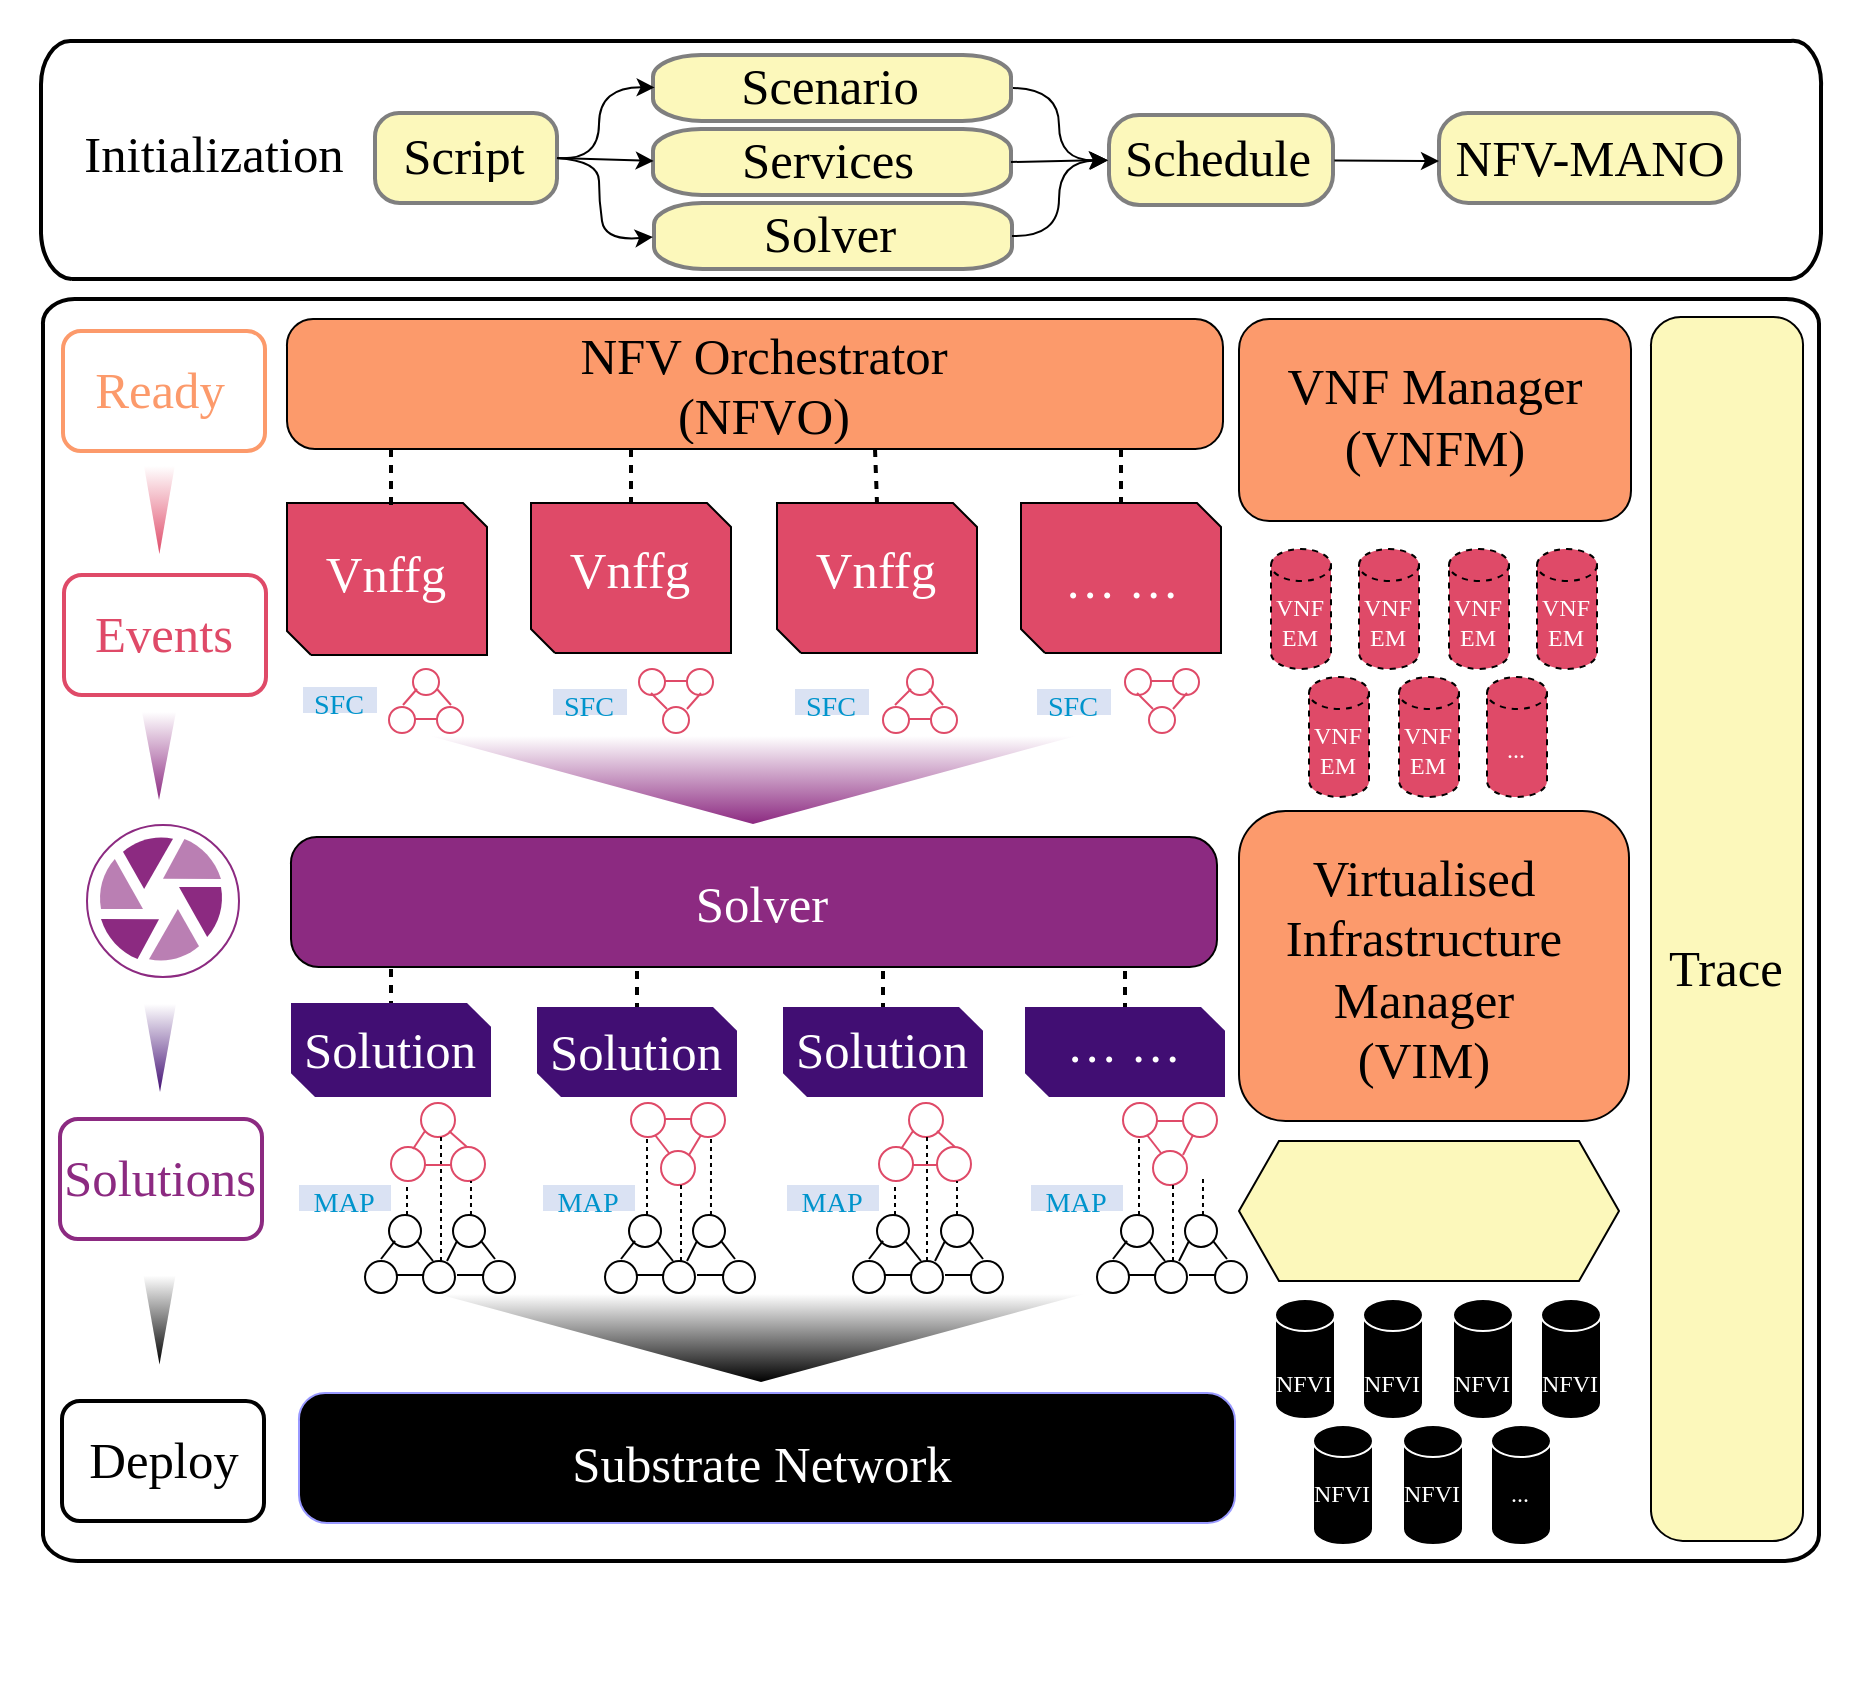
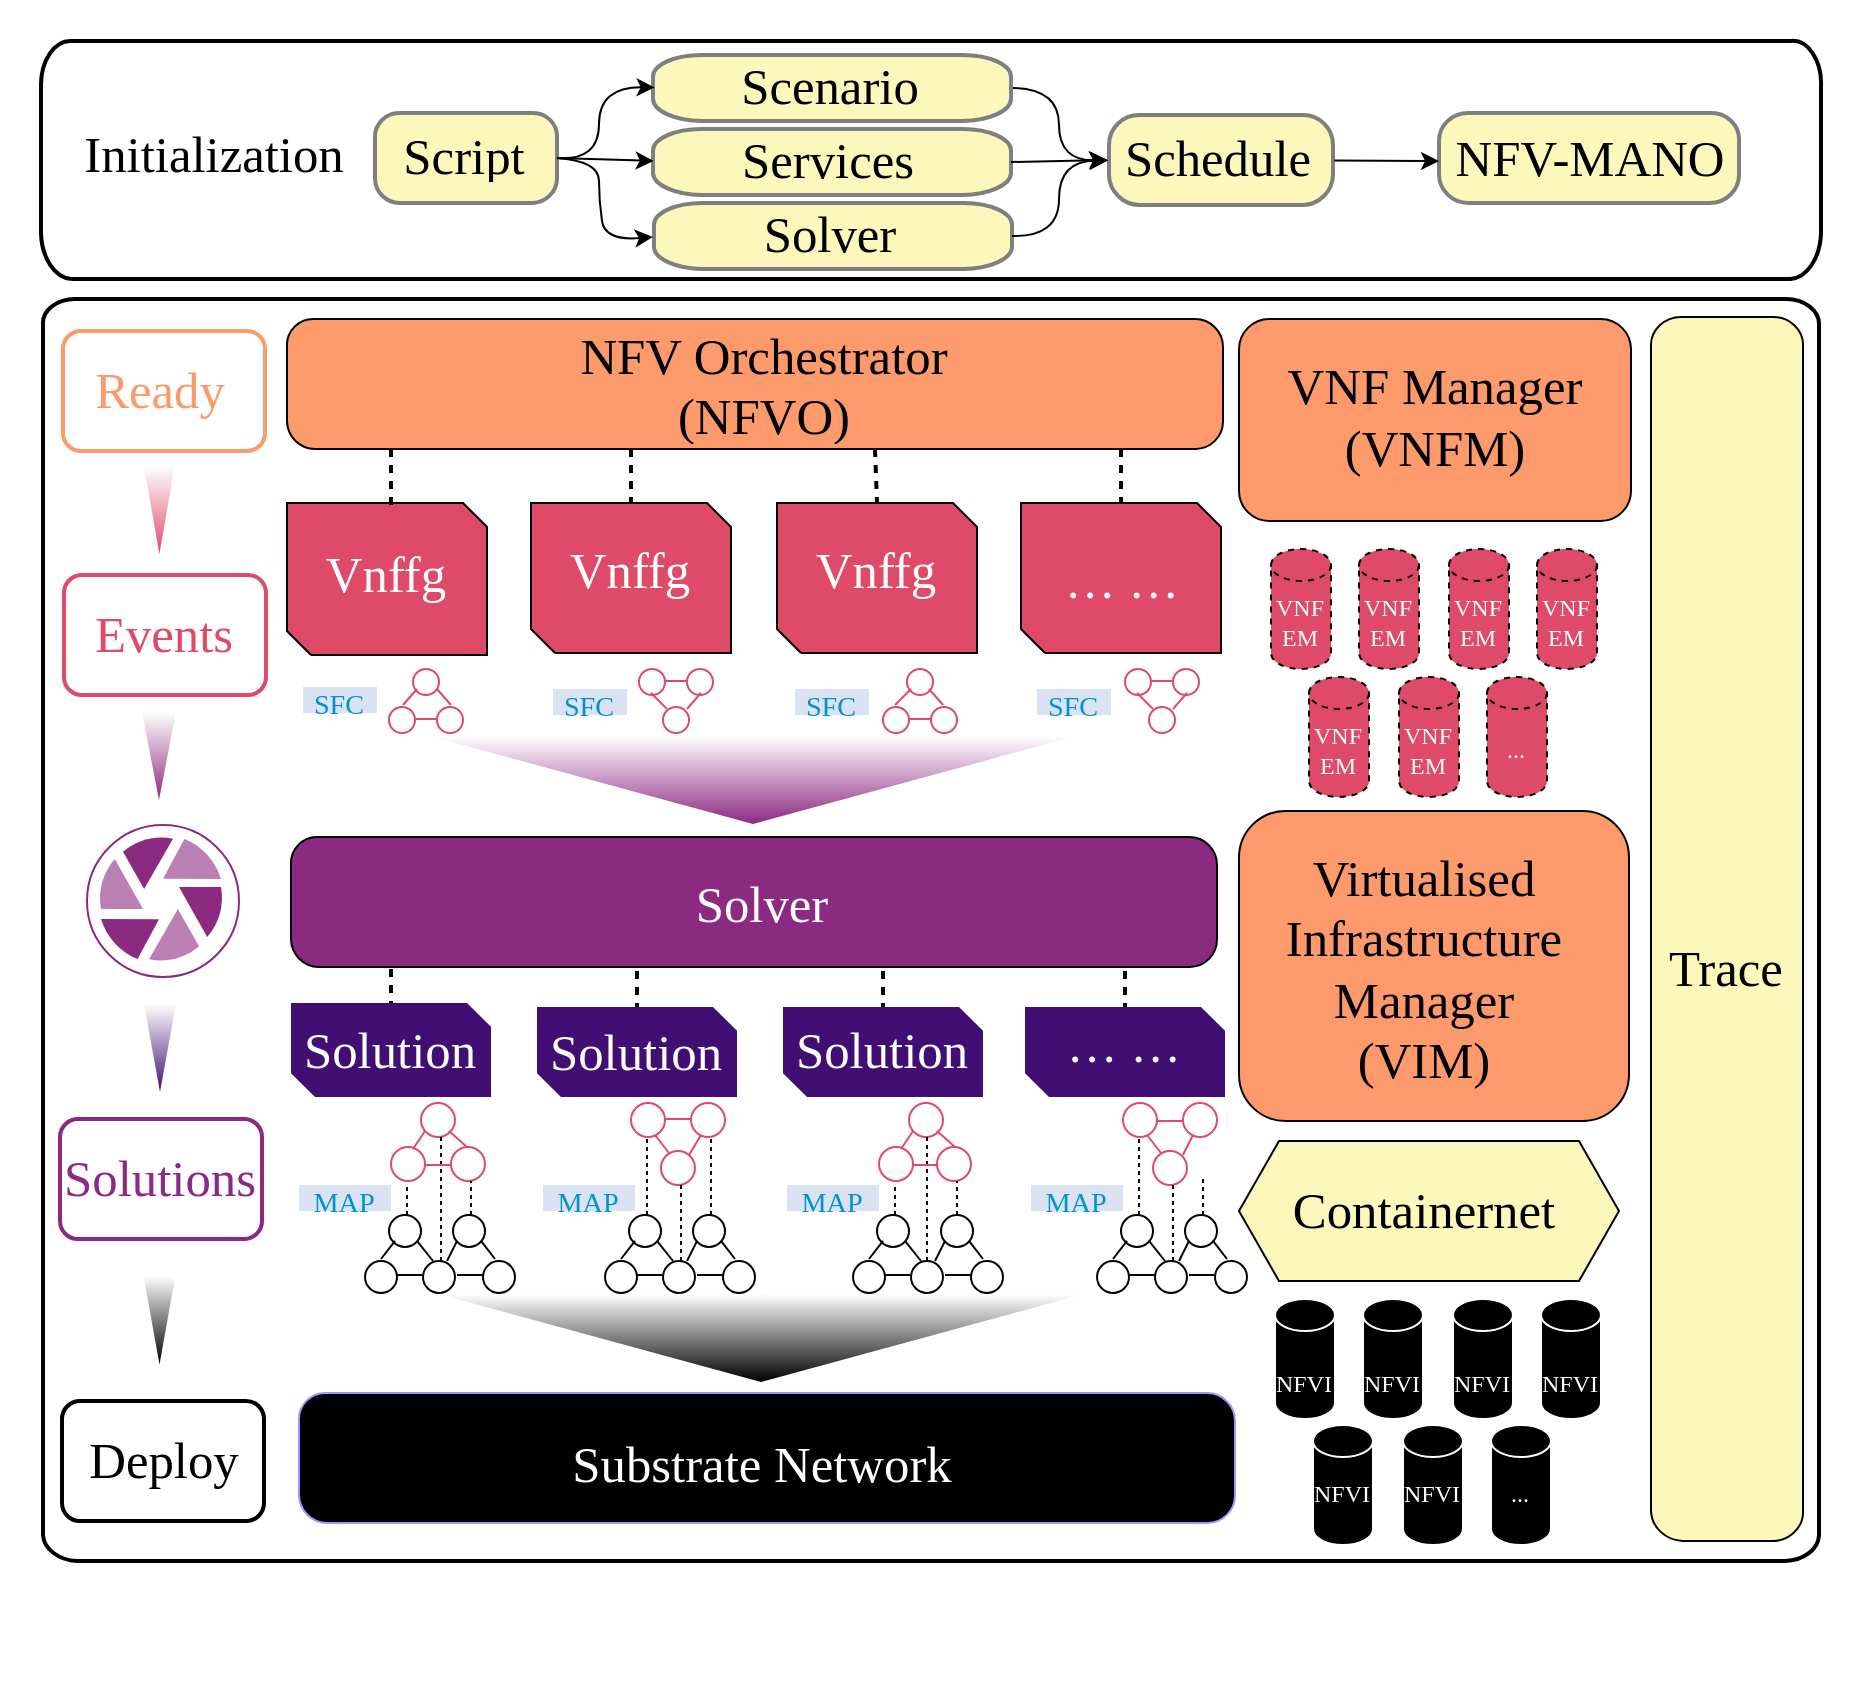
none -> (1425, 1211)
